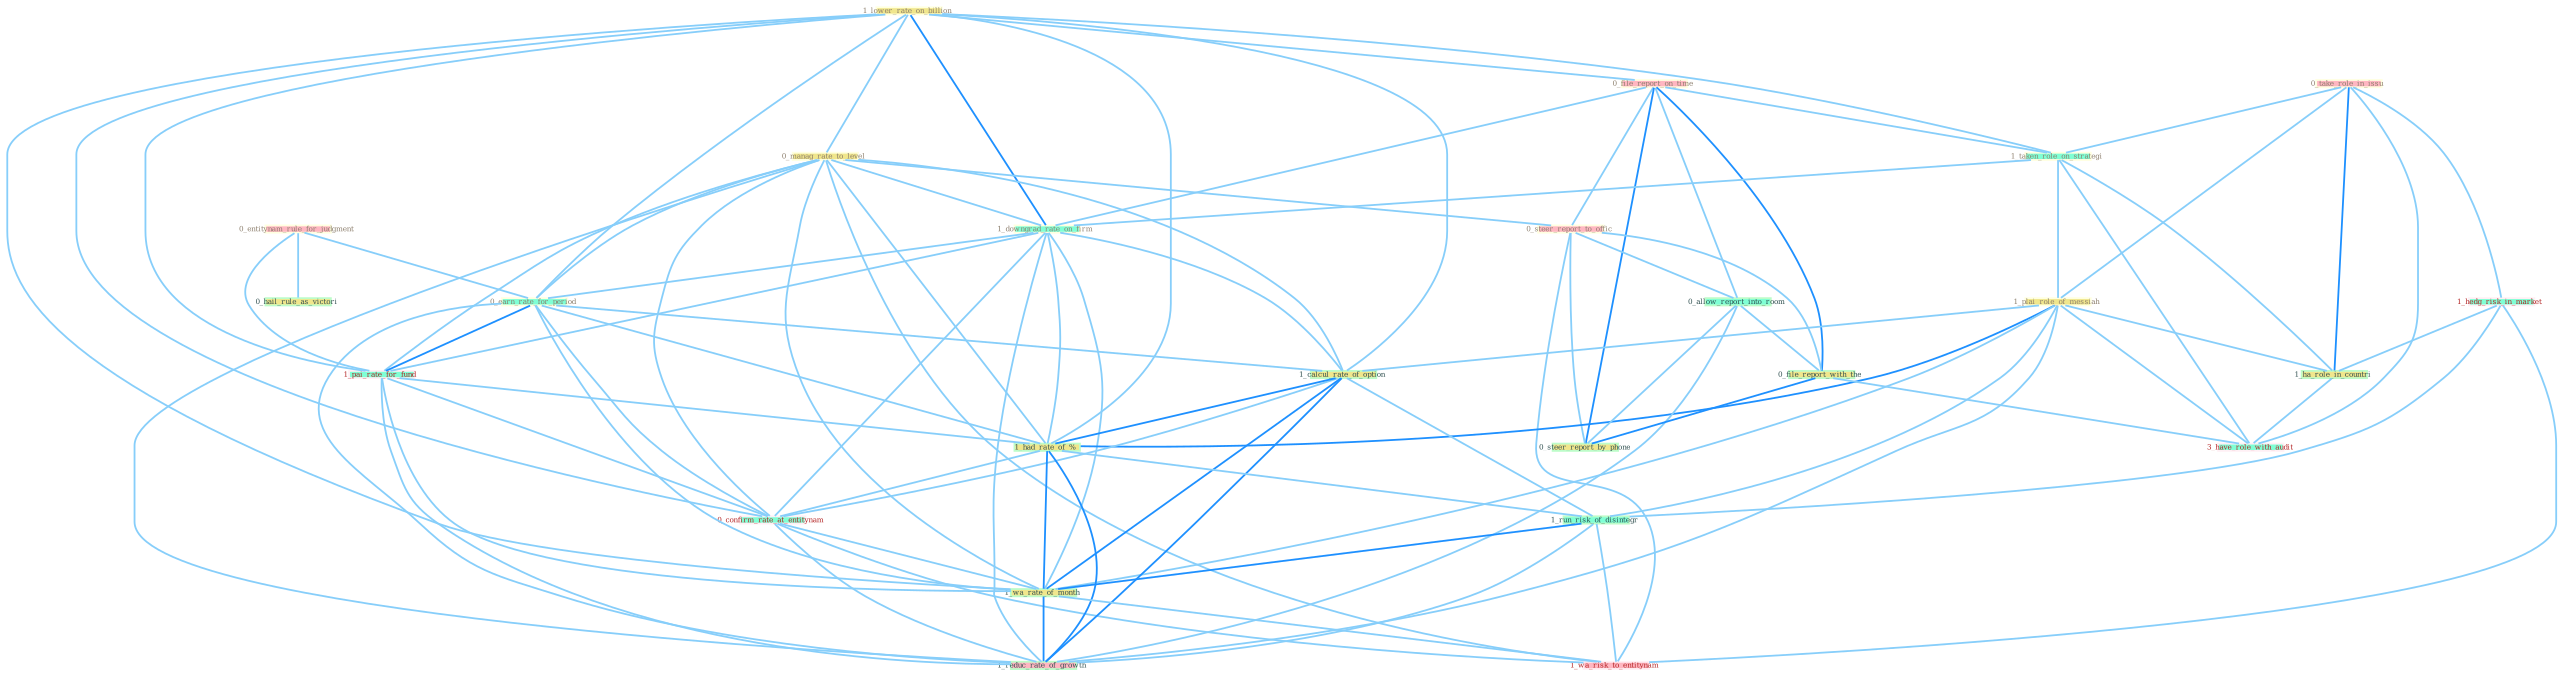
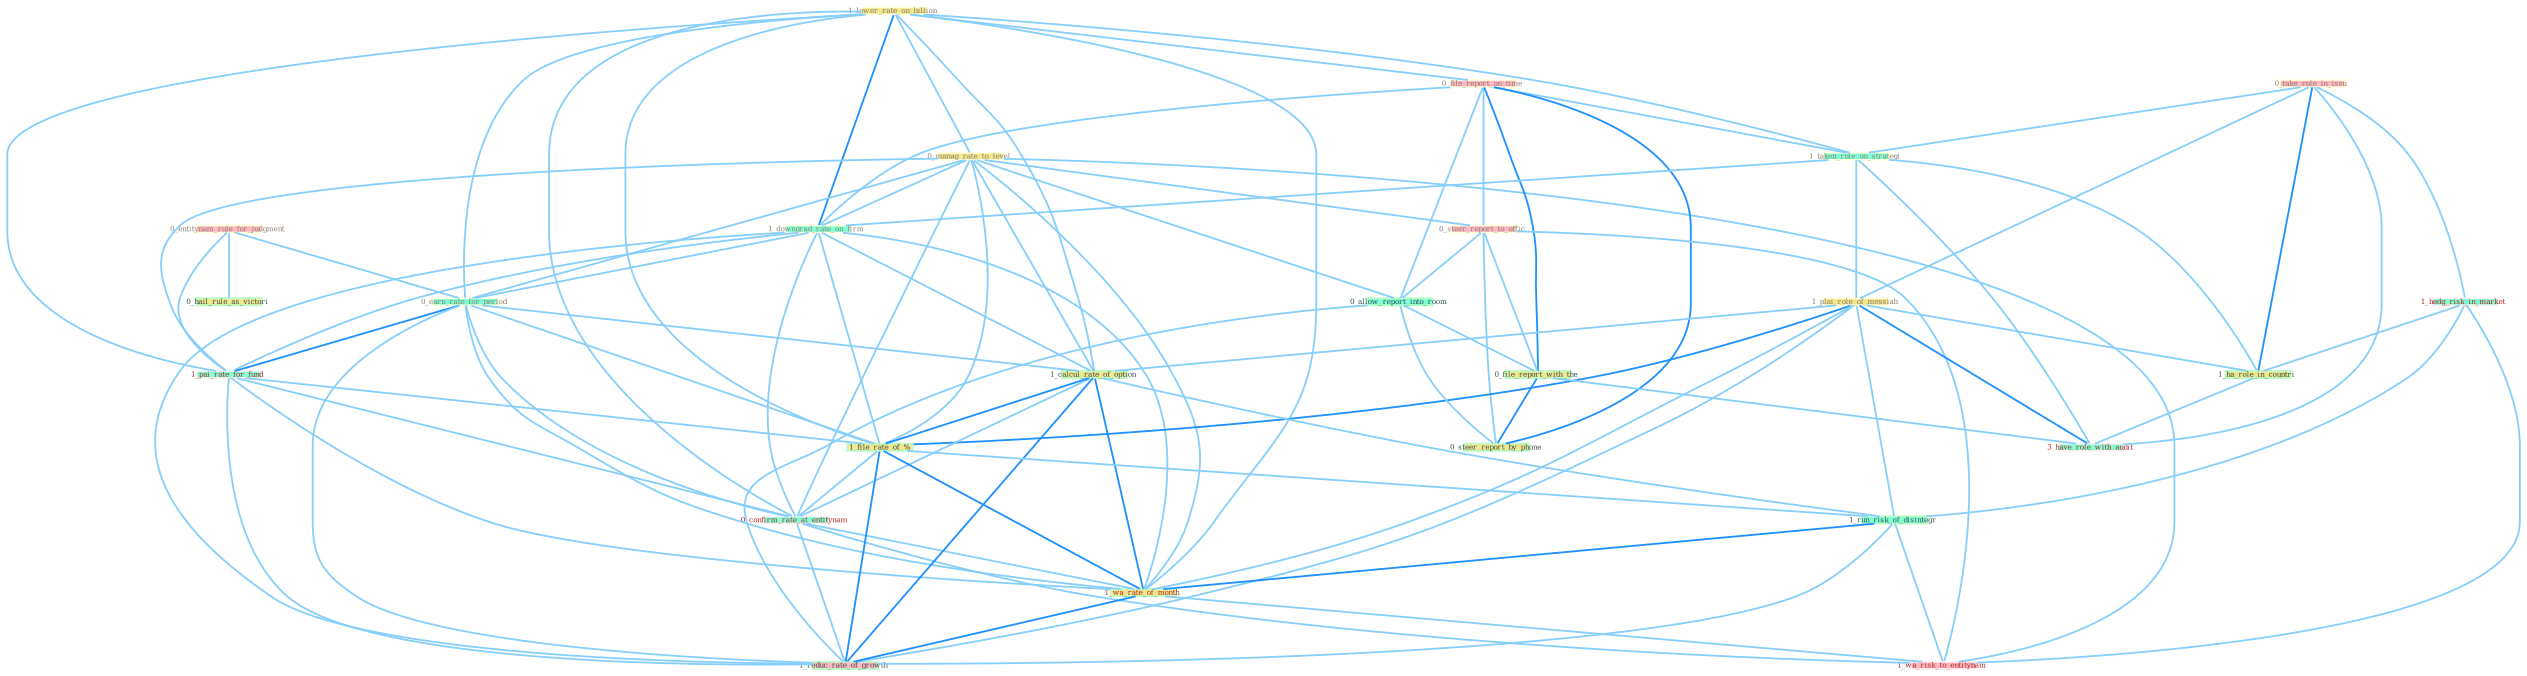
(2154, 374) -> (1973, 374)
(1047, 447) -> (880, 447)
(160, 548) -> (1185, 229)
(1044, 593) -> (1144, 593)
